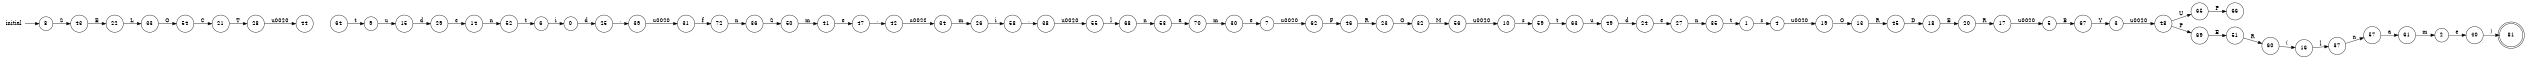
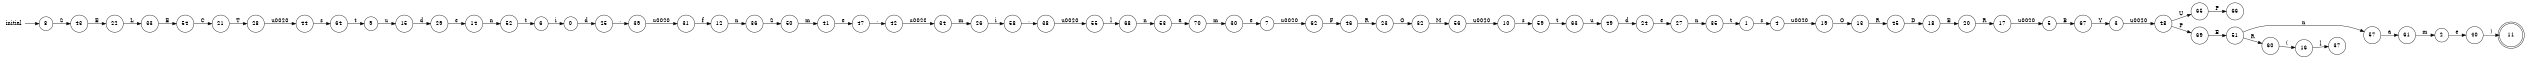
(168, 21) -> (168, 21)
none -> (320, 24)
(719, 24) -> (719, 24)
(2511, 35) -> (2511, 35)
(2353, 41) -> (2302, 26)
